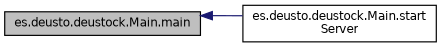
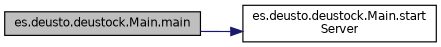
(227, 16) -> (216, 32)
